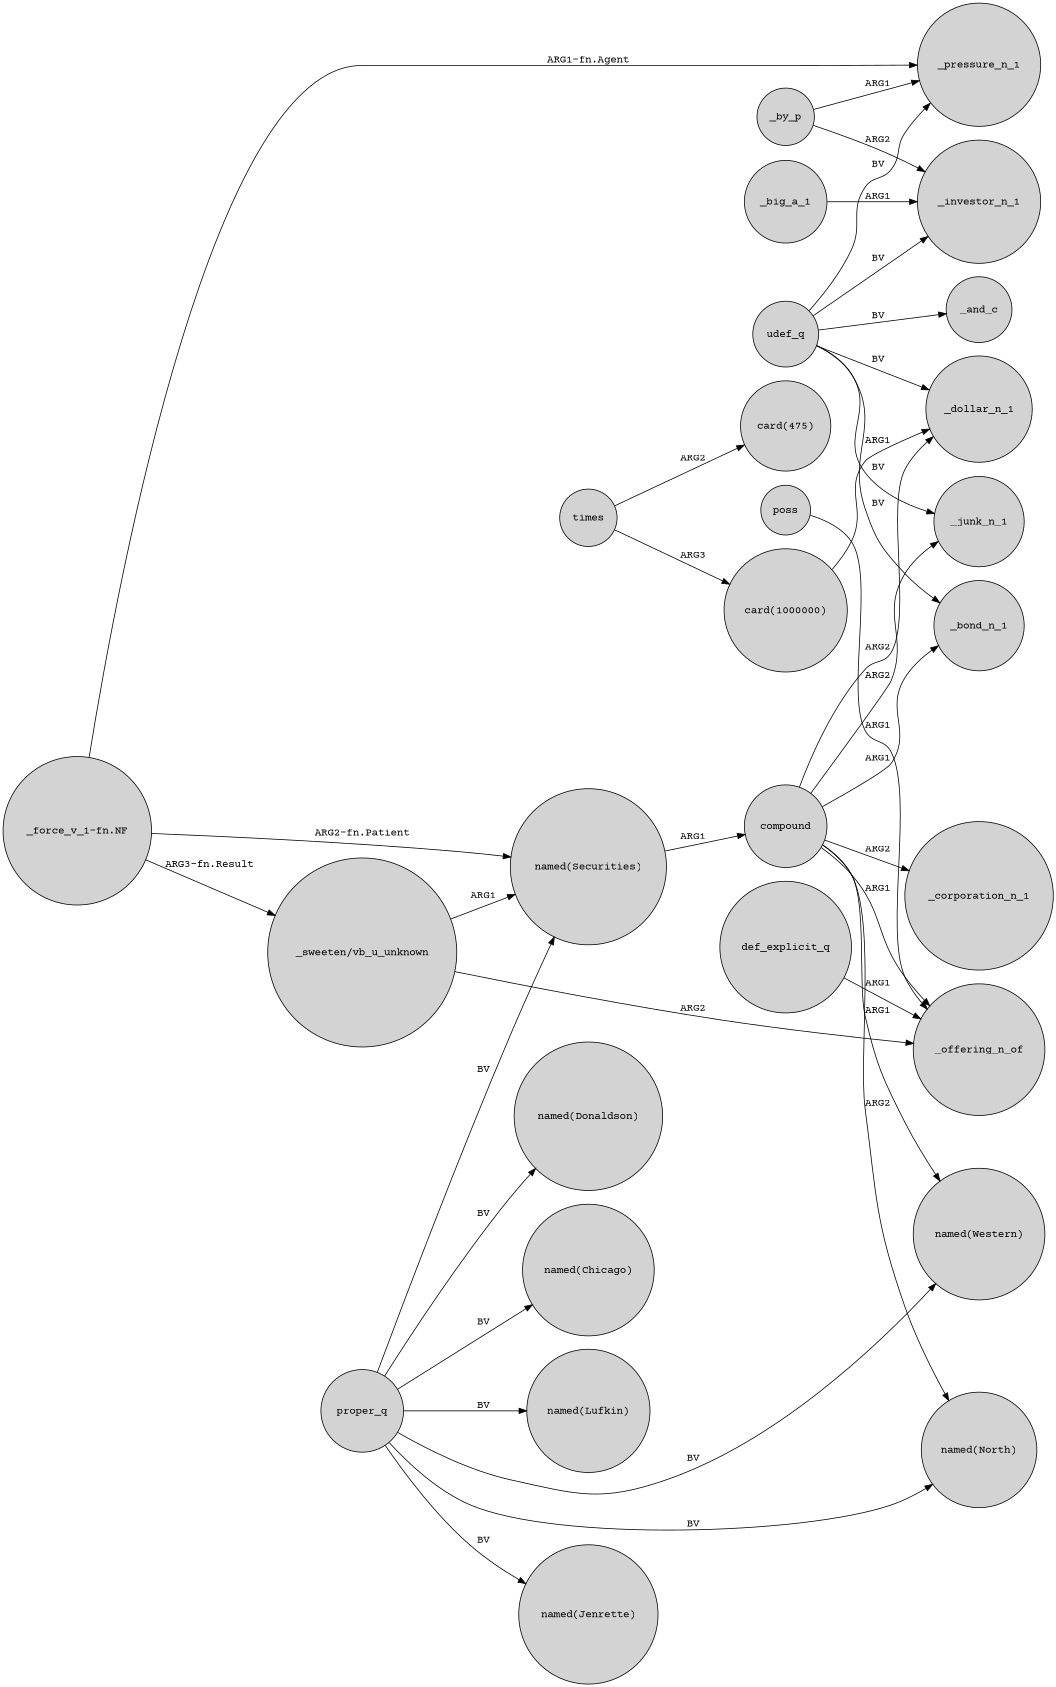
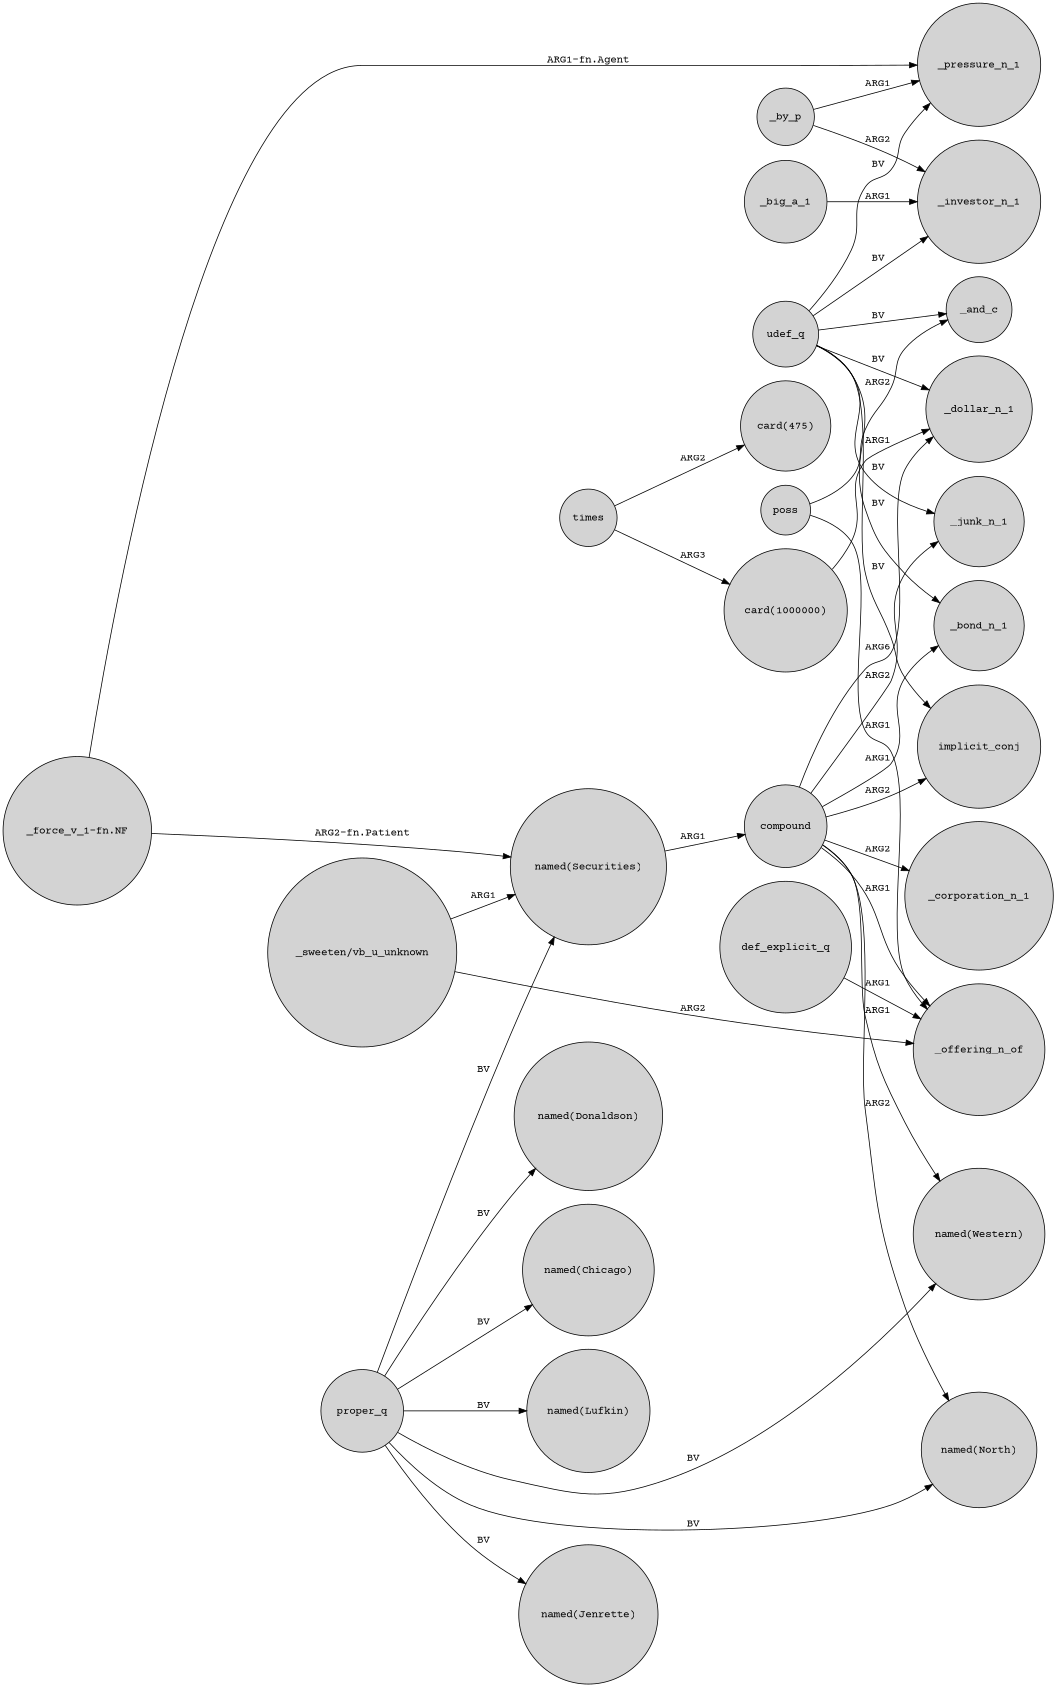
none -> (874, 414)
(878, 647) -> (878, 647)
none -> (979, 747)
(207, 886) -> none
